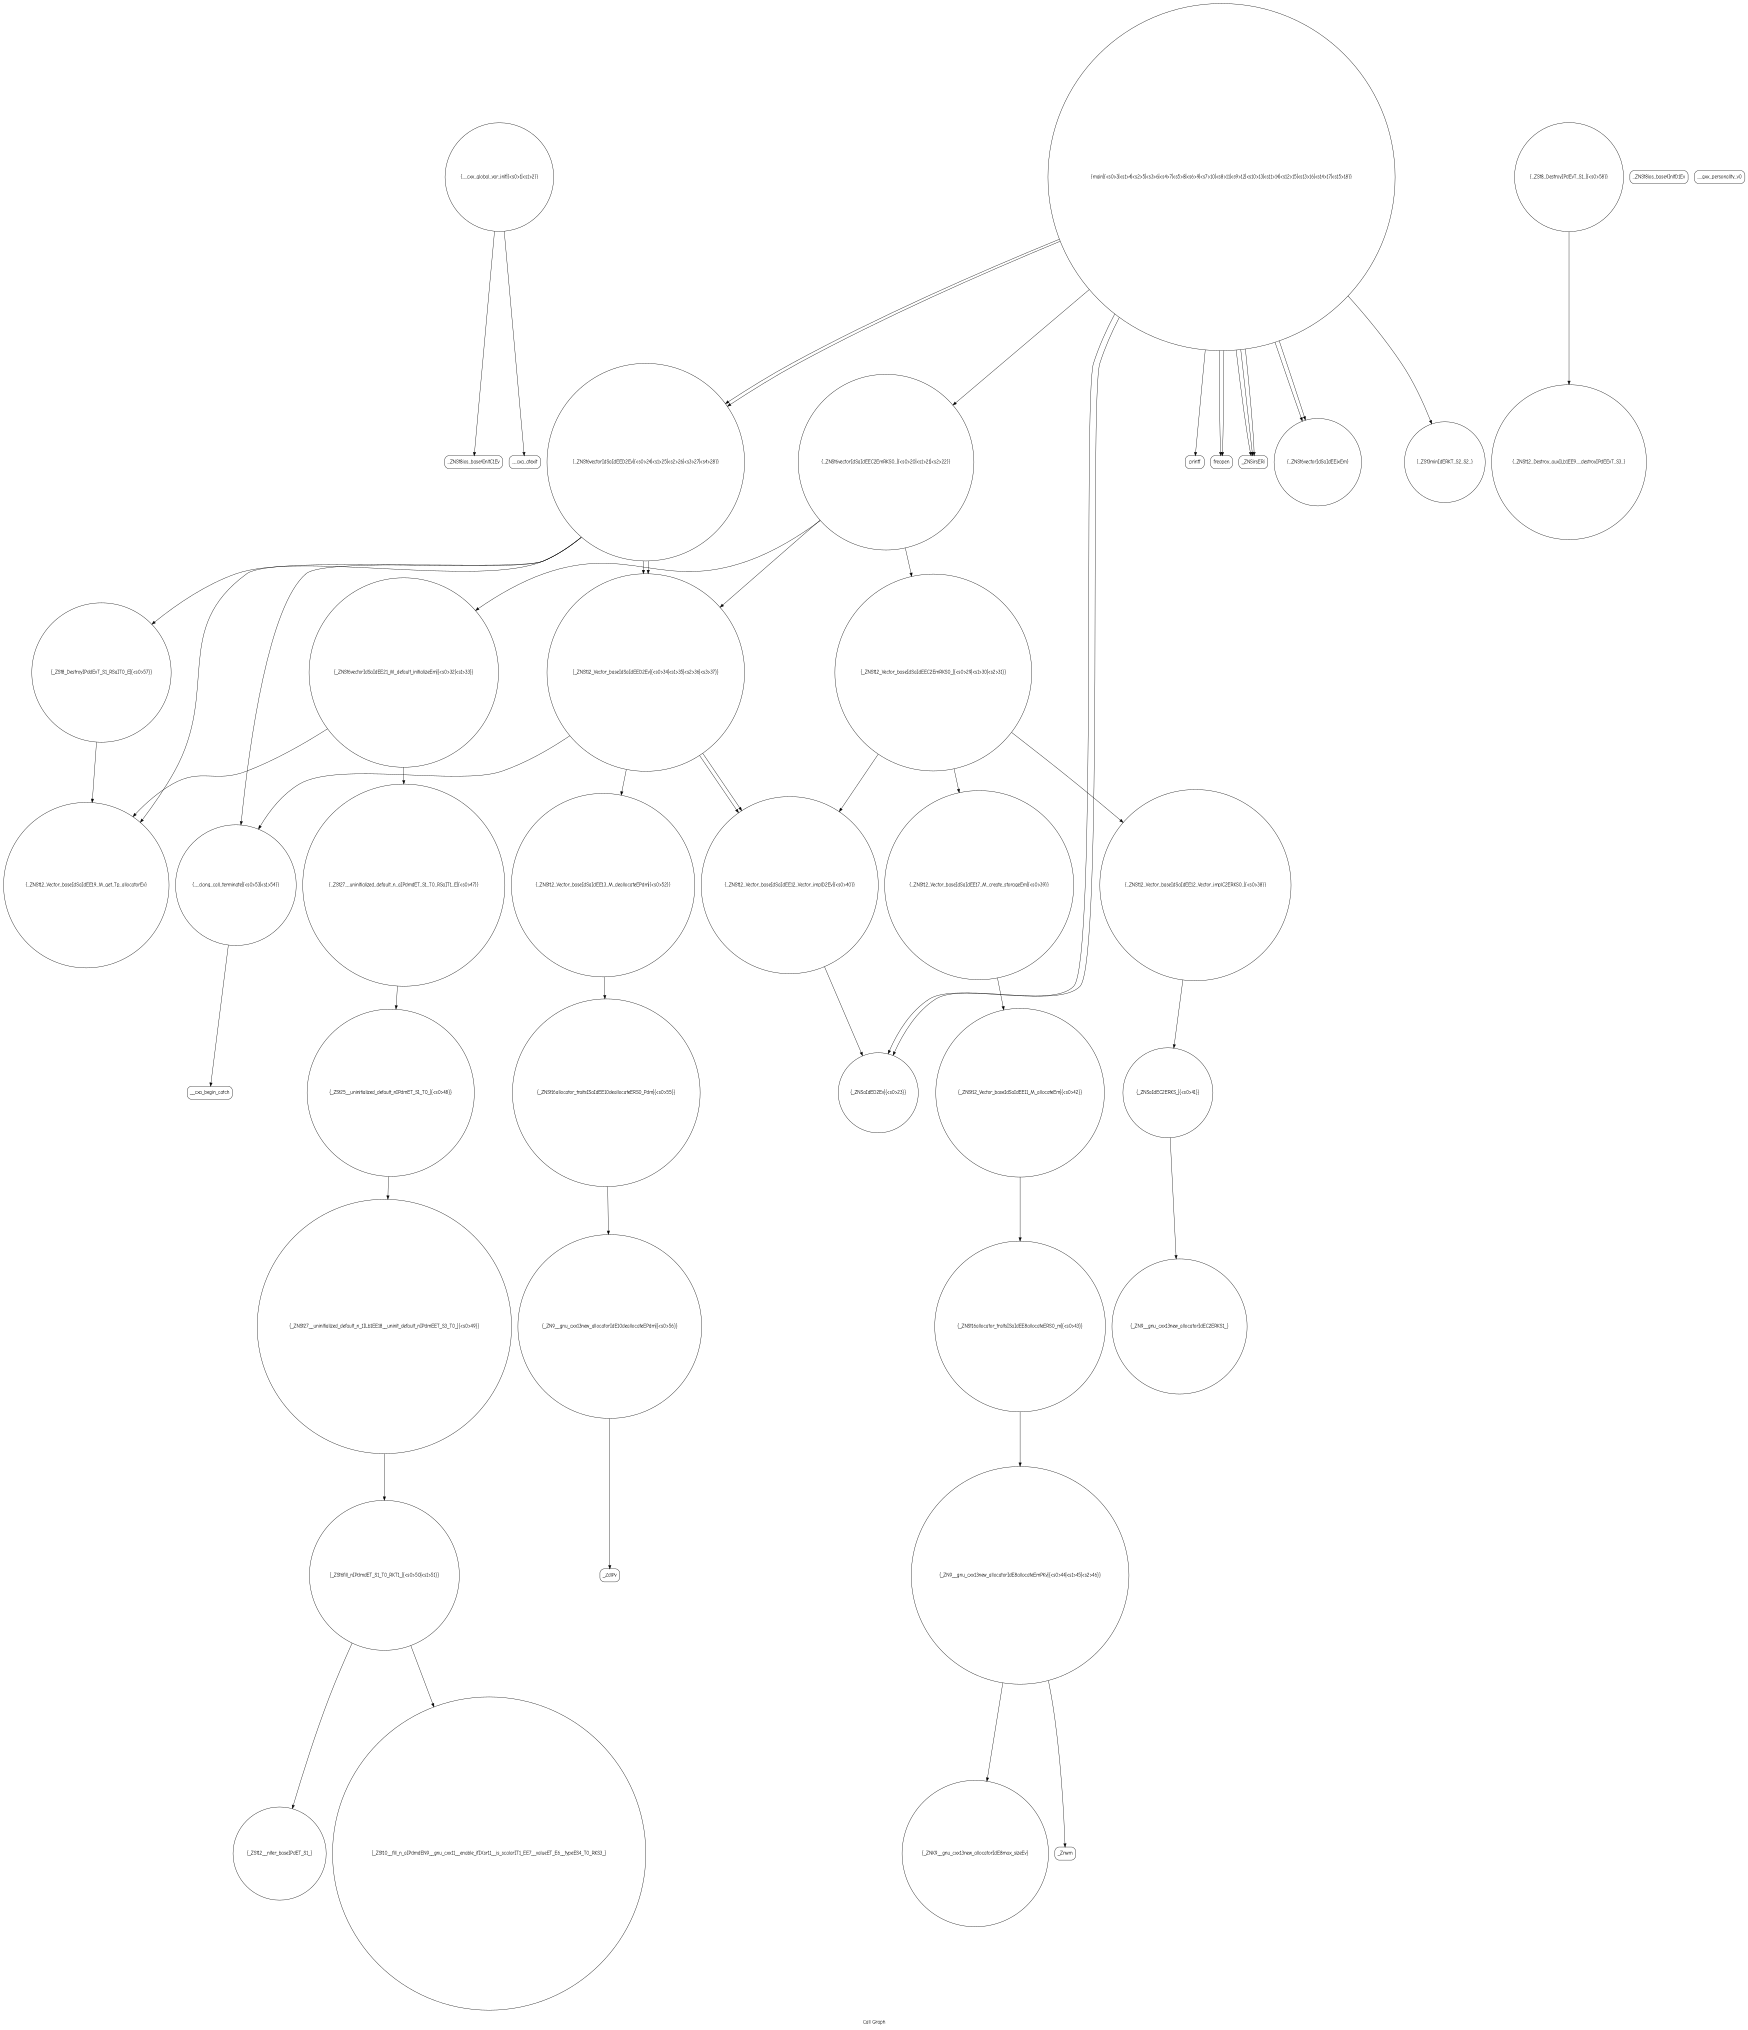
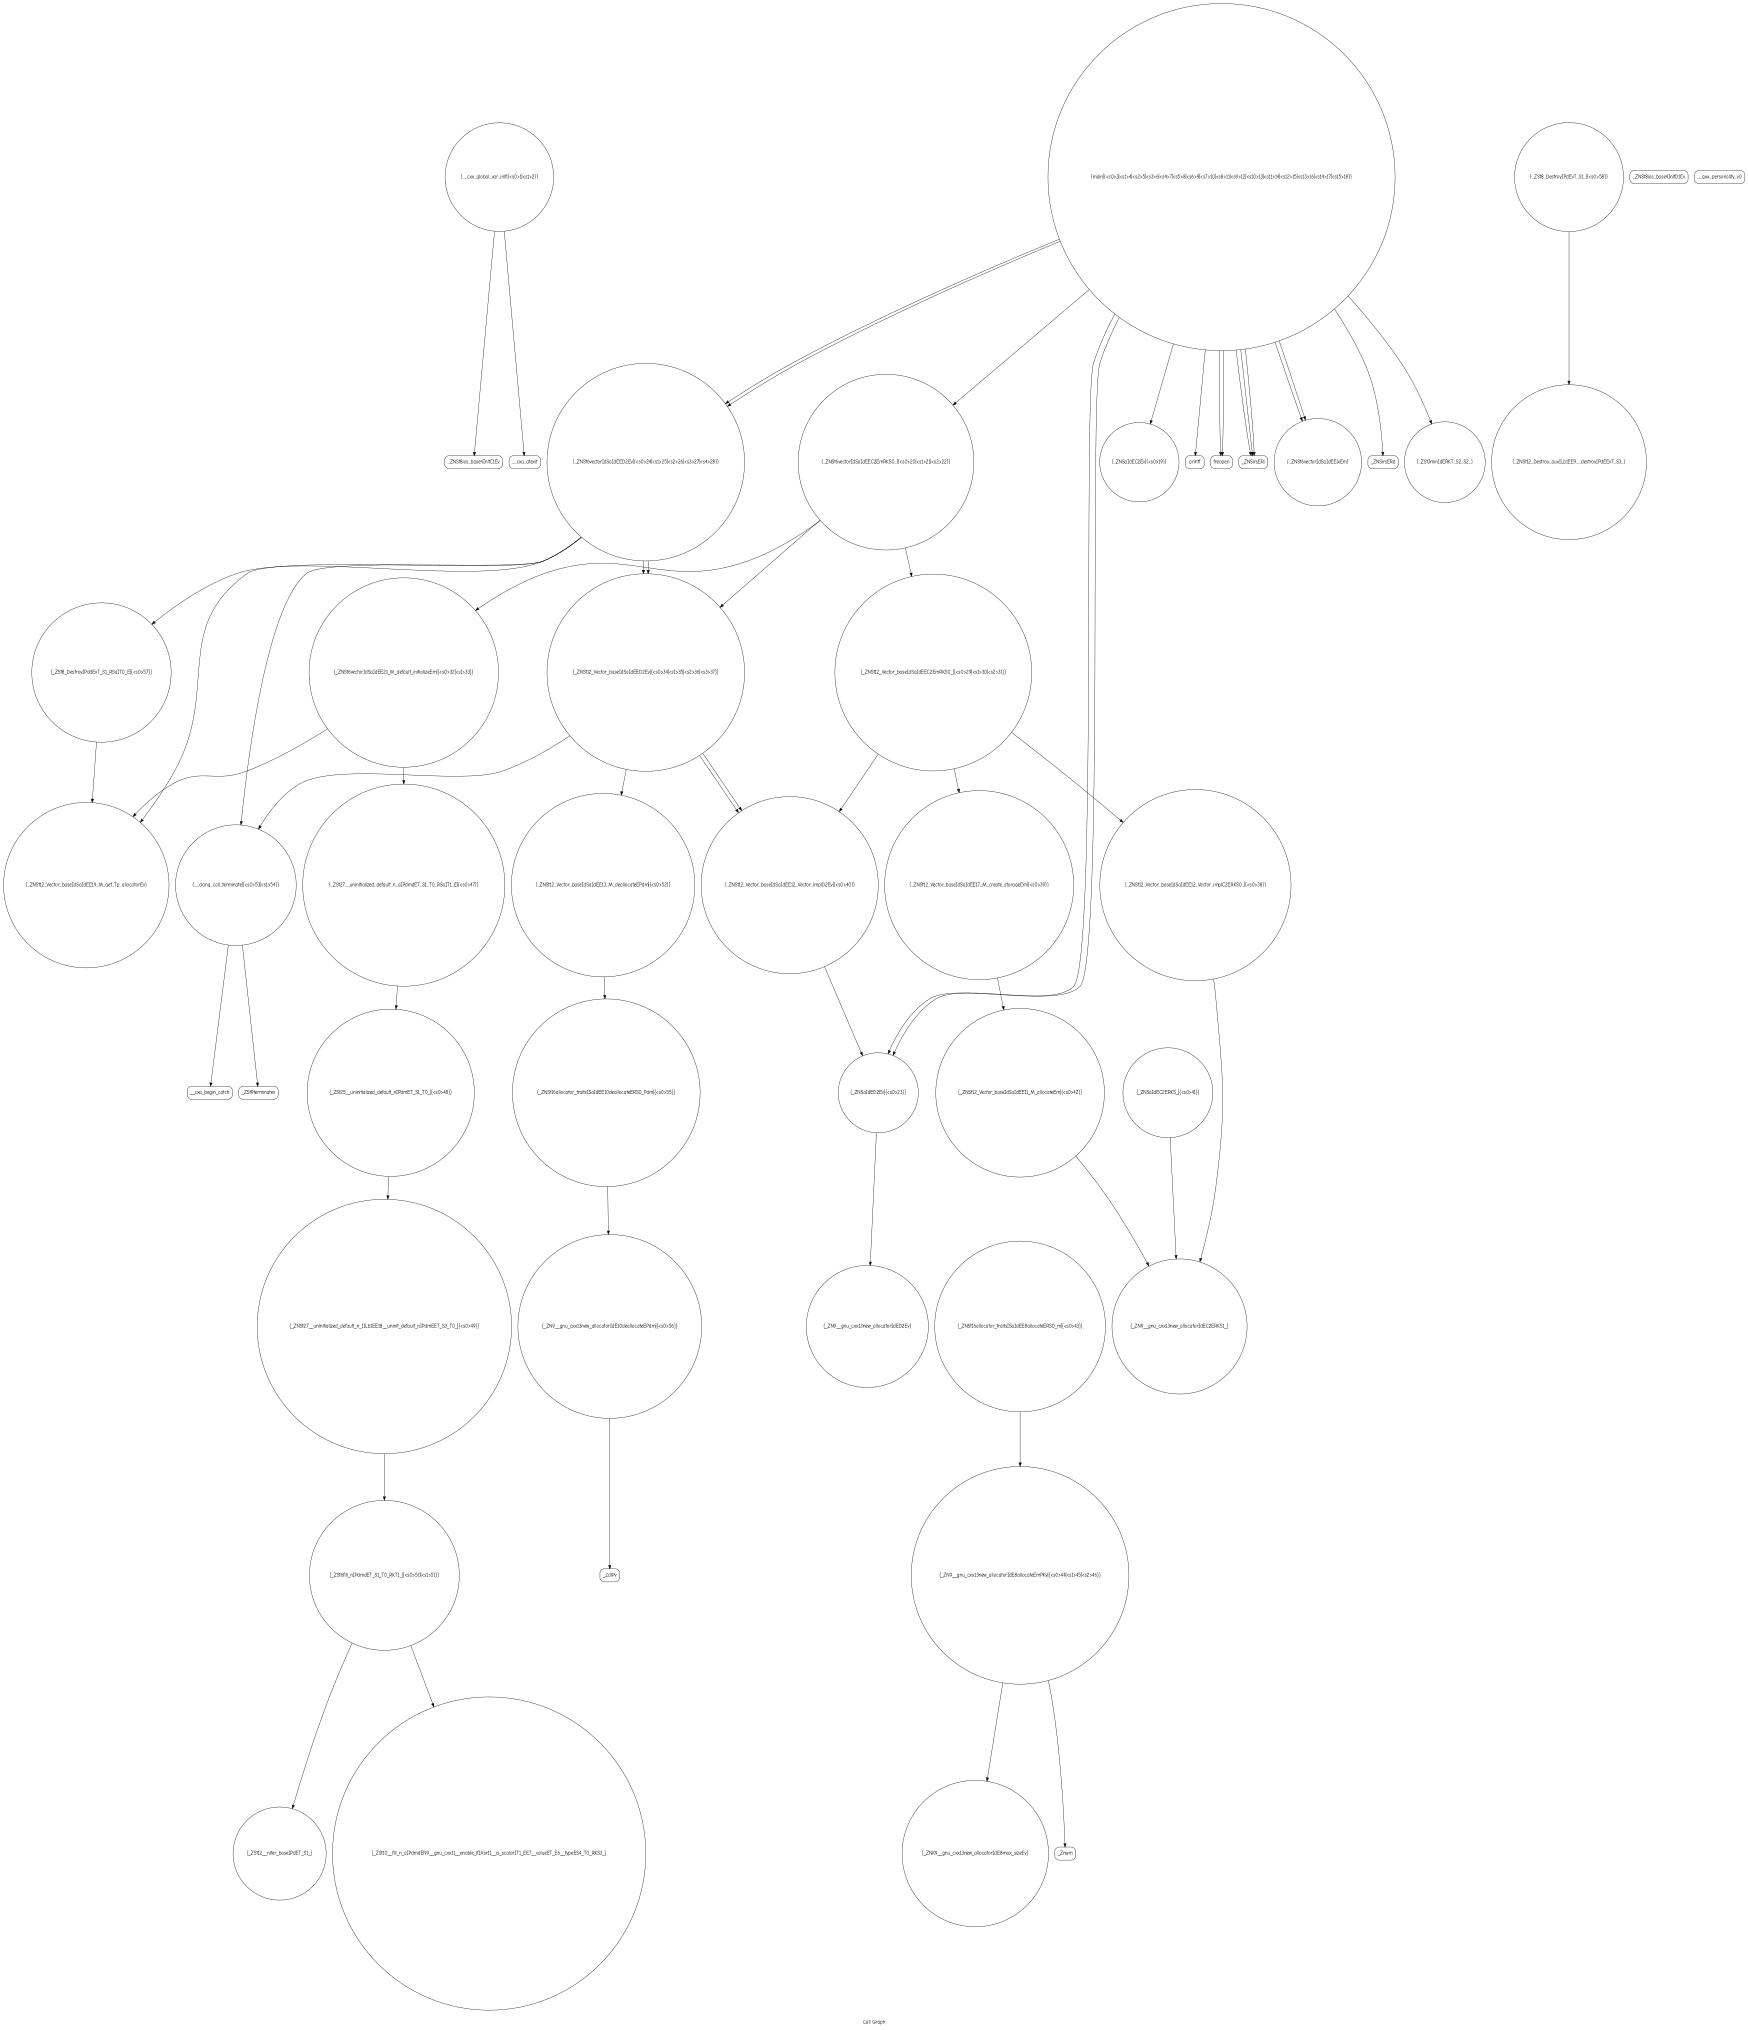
none -> (1139, 462)
none -> (1383, 462)
(1179, 1012) -> (1222, 1120)
none -> (258, 1093)
(1020, 1207) -> (1114, 1208)
none -> (867, 1326)
